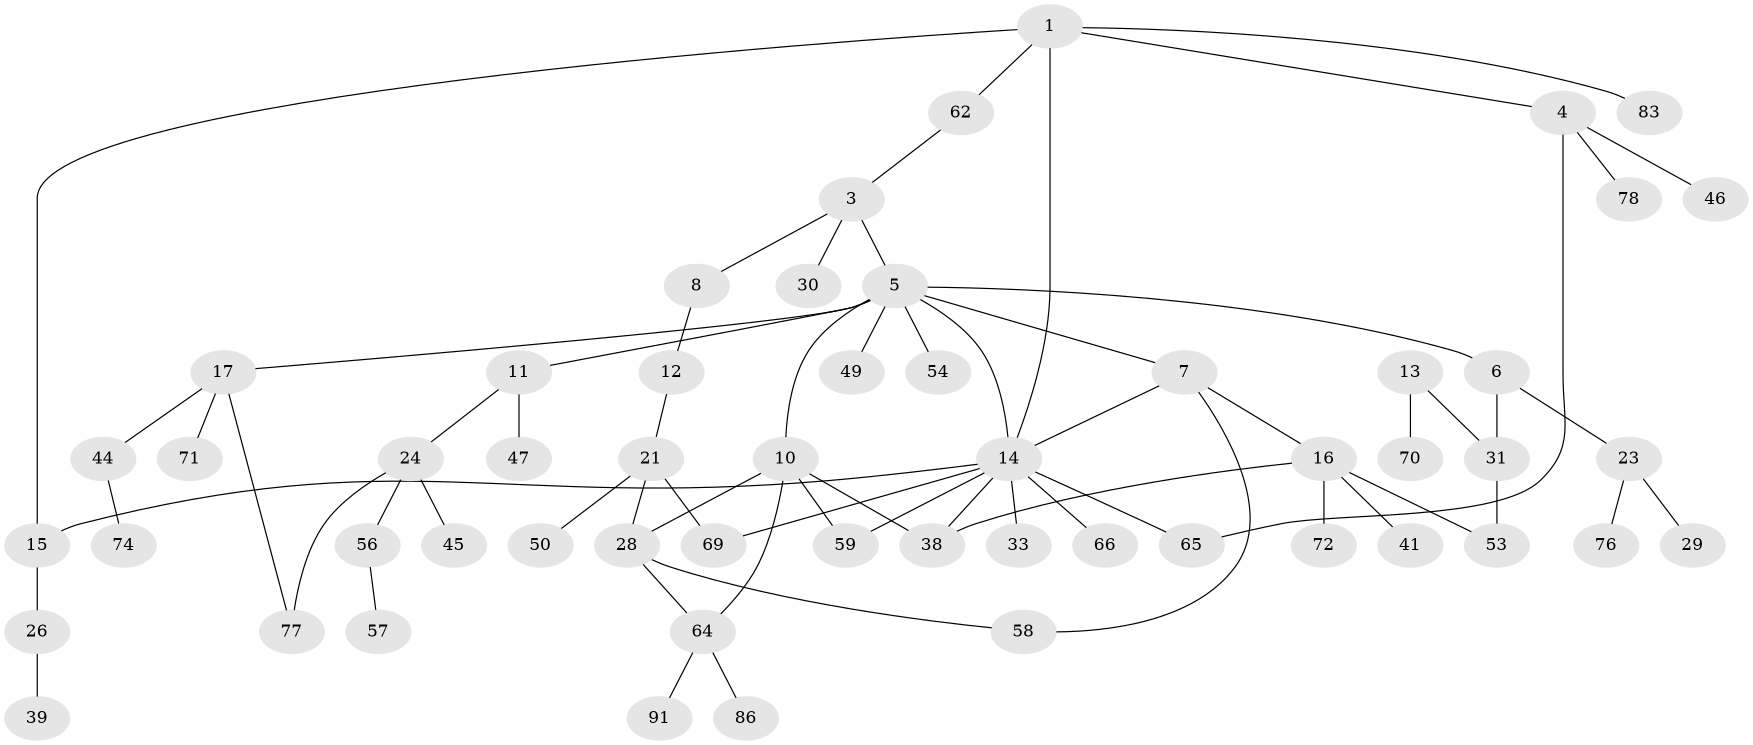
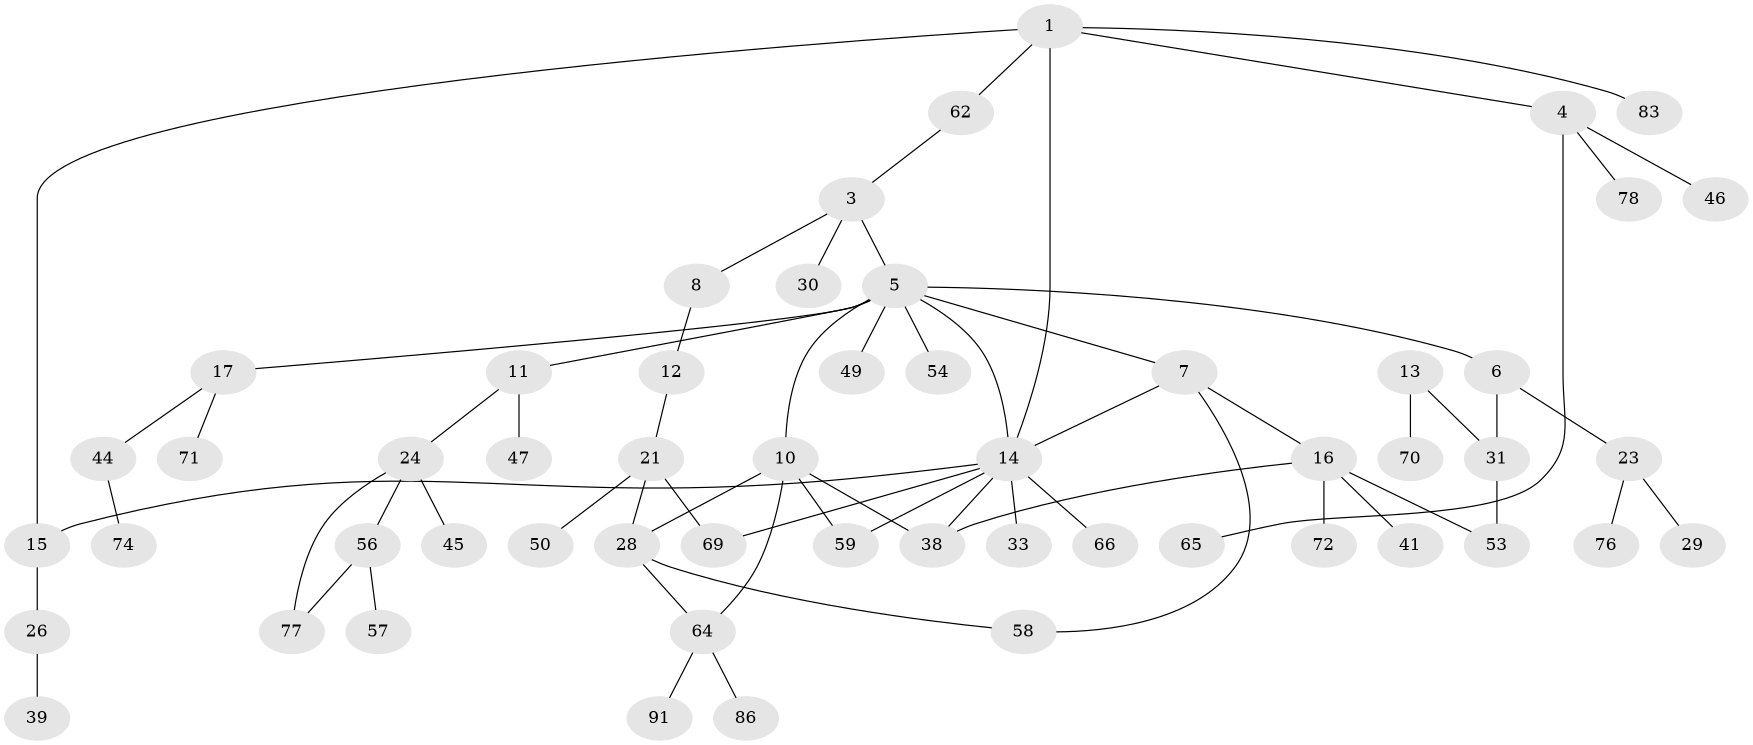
(258, 502) -> (330, 589)
(1101, 502) -> none
